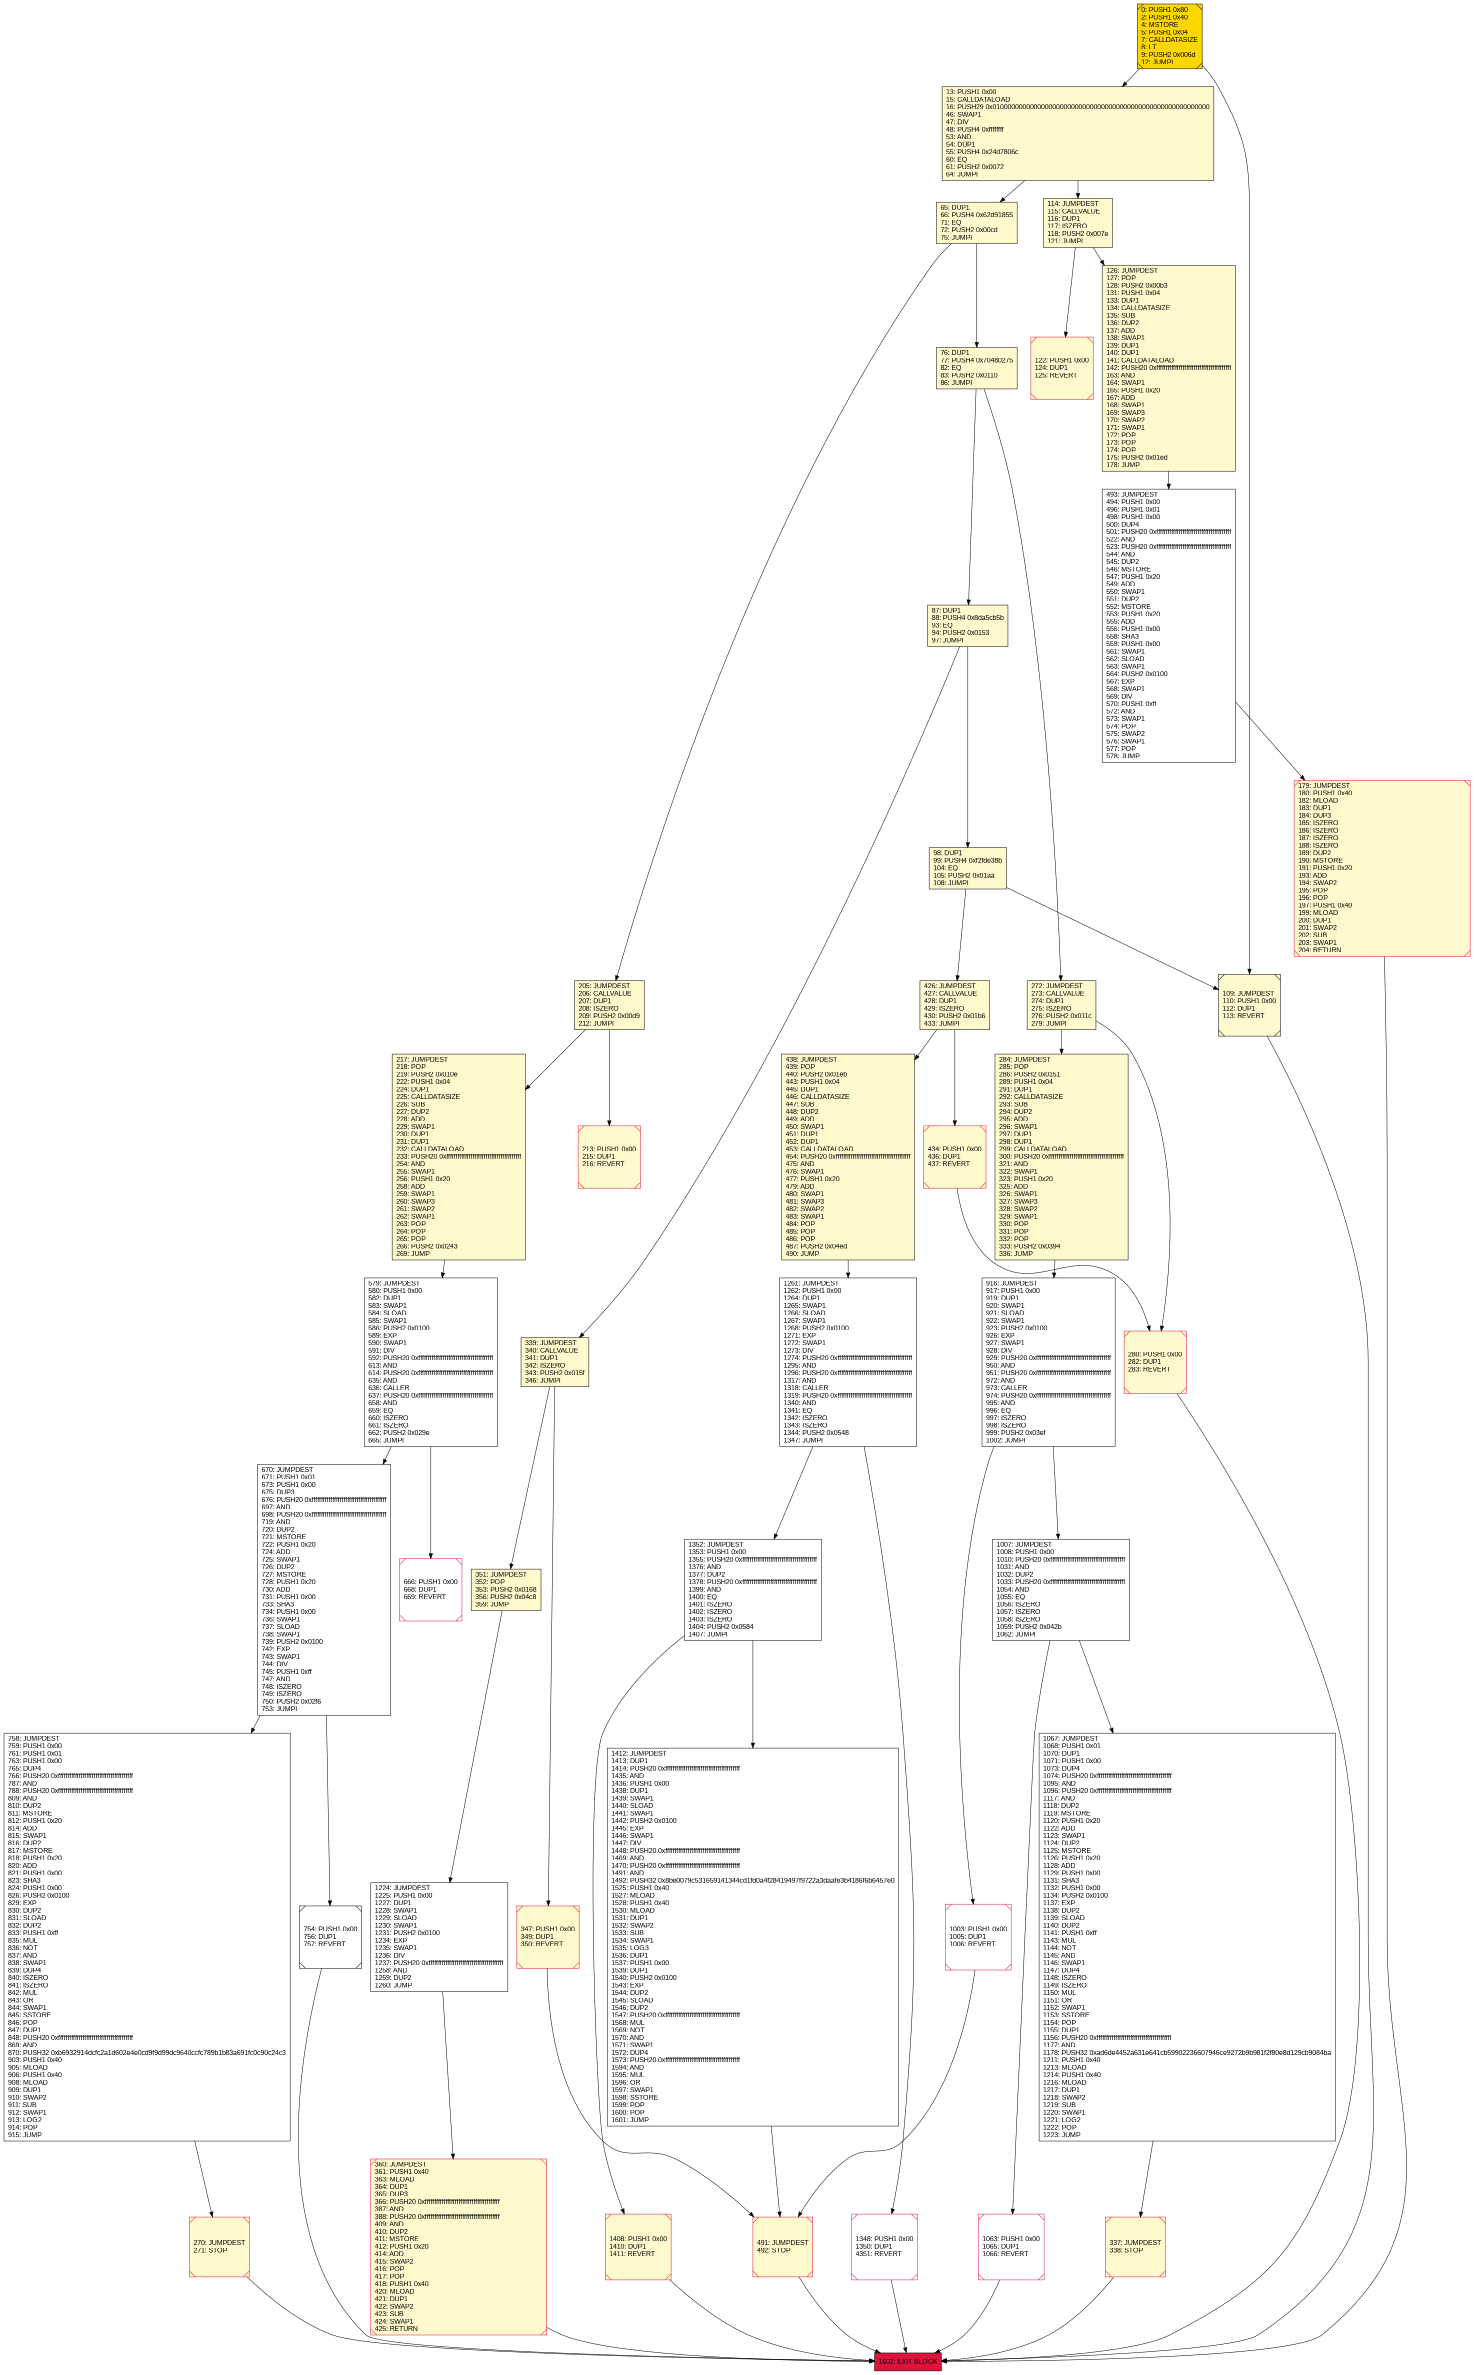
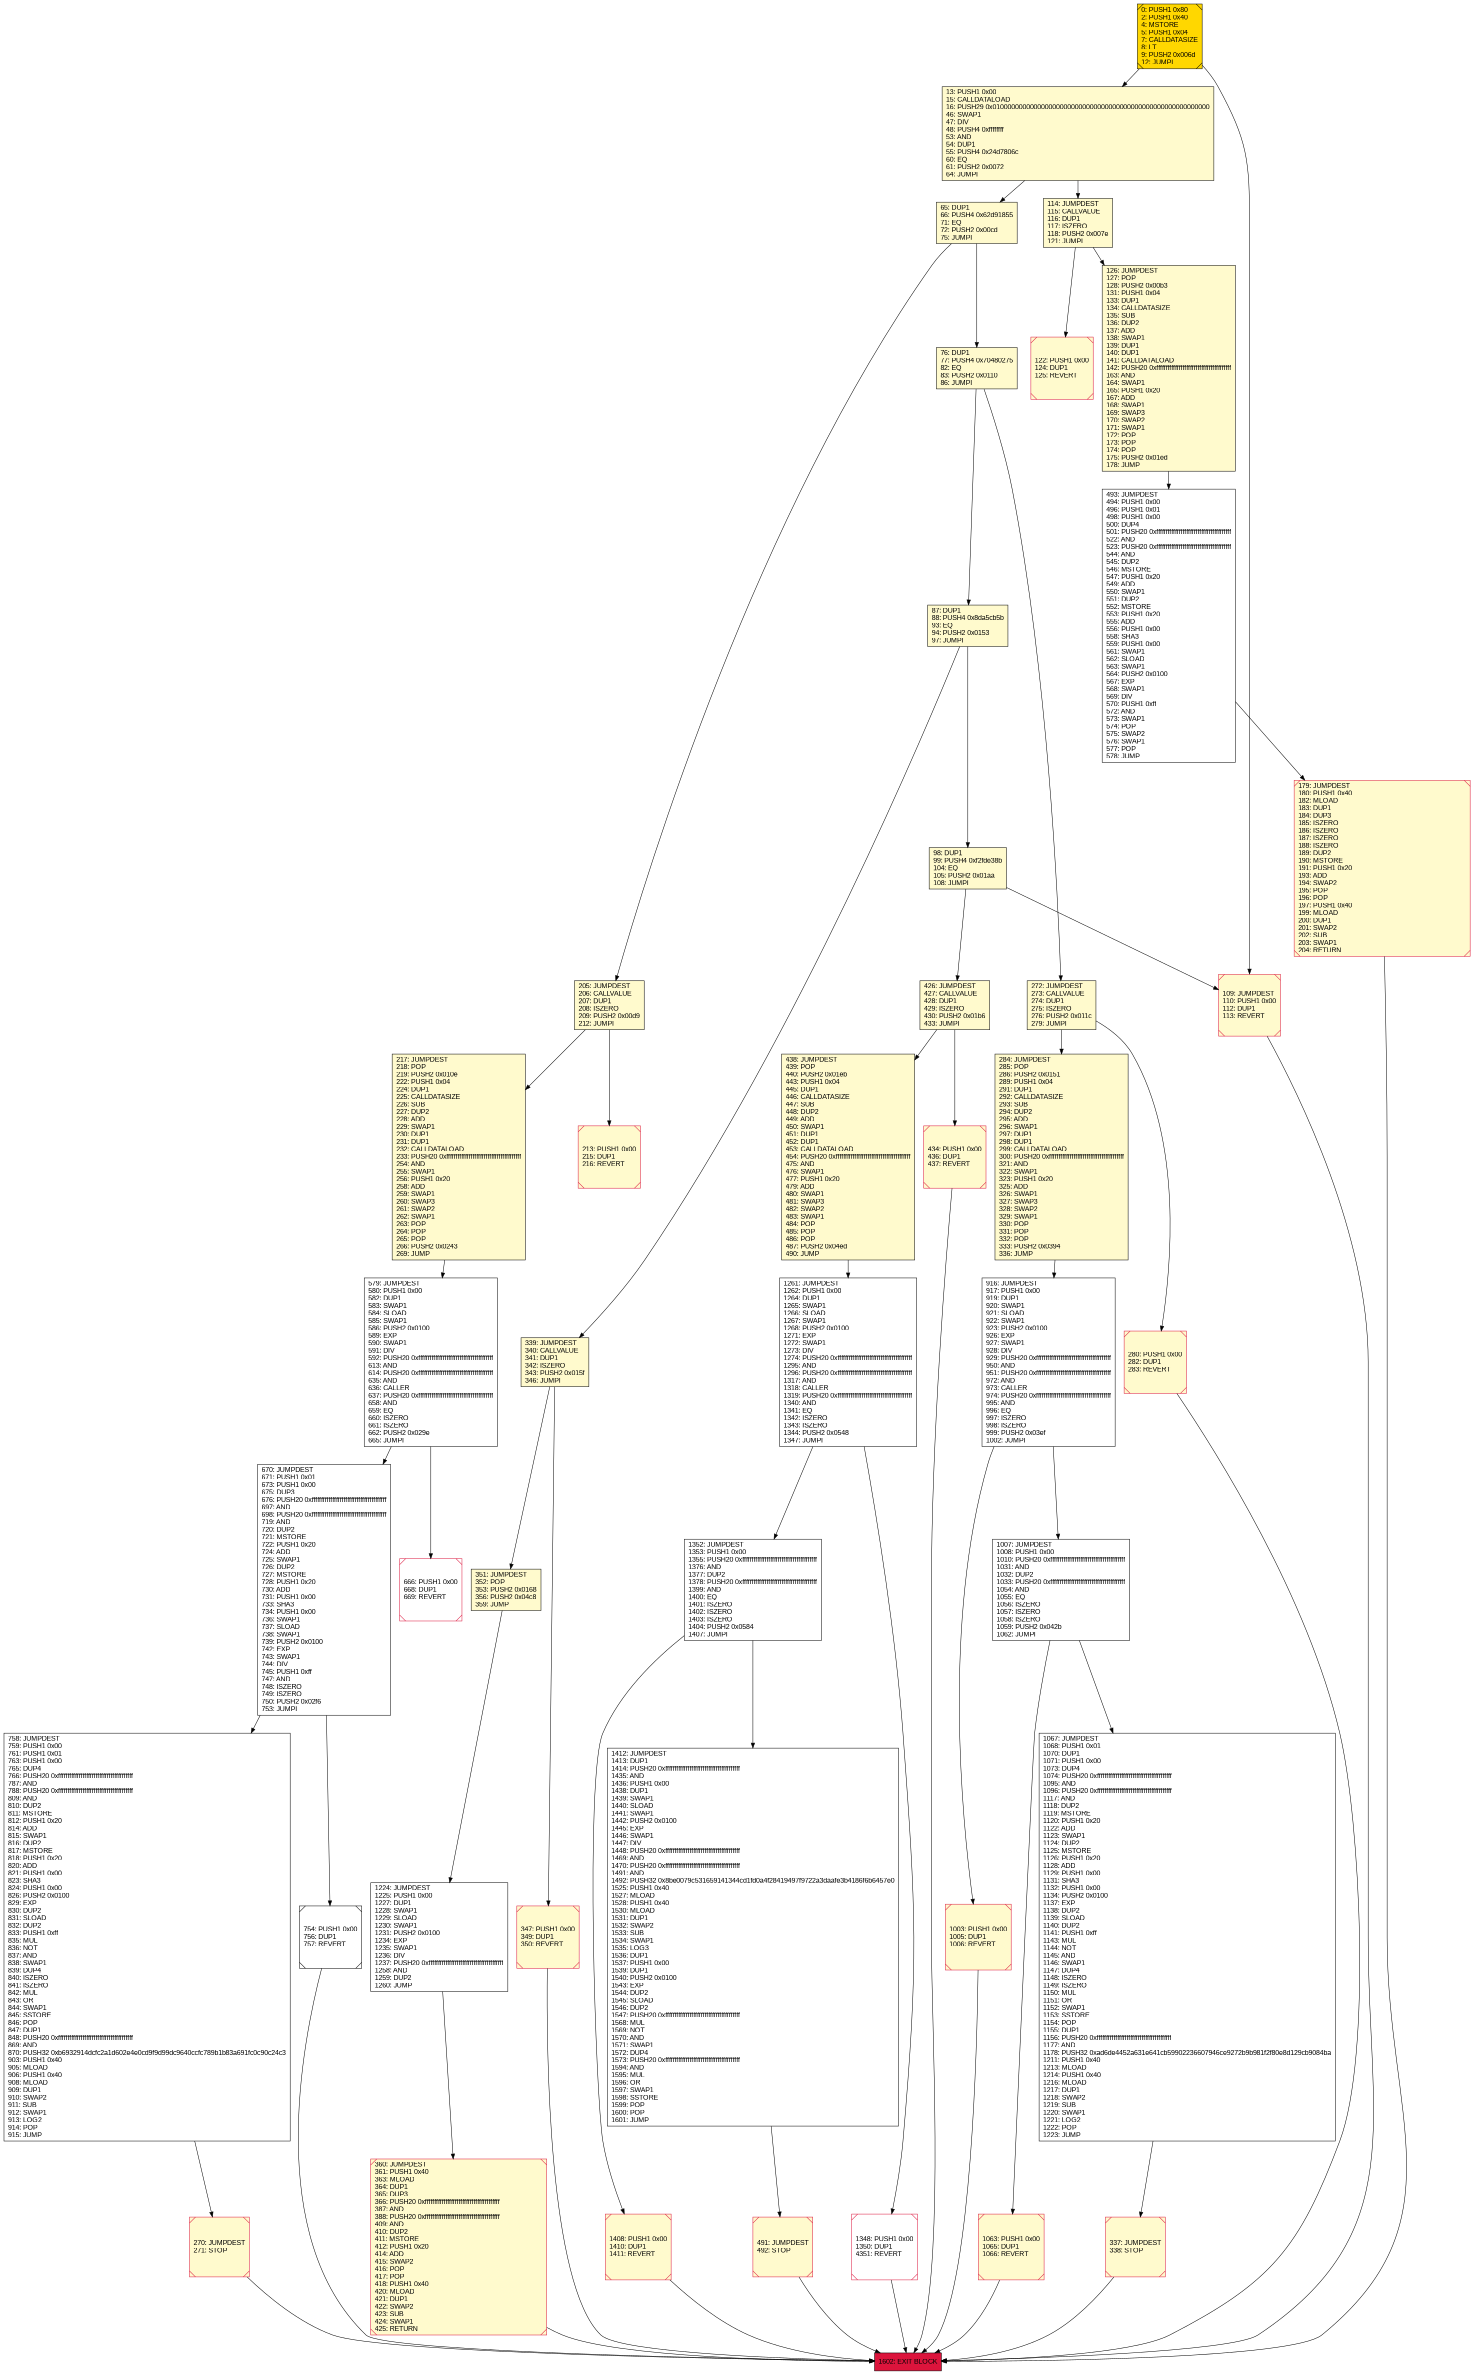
(1250, 1005) -> (1250, 1005)
(1043, 1272) -> (931, 1769)
(978, 1937) -> (978, 1937)
(922, 2119) -> (970, 2164)
(598, 2135) -> (577, 2289)
(1011, 2247) -> (1011, 2247)
